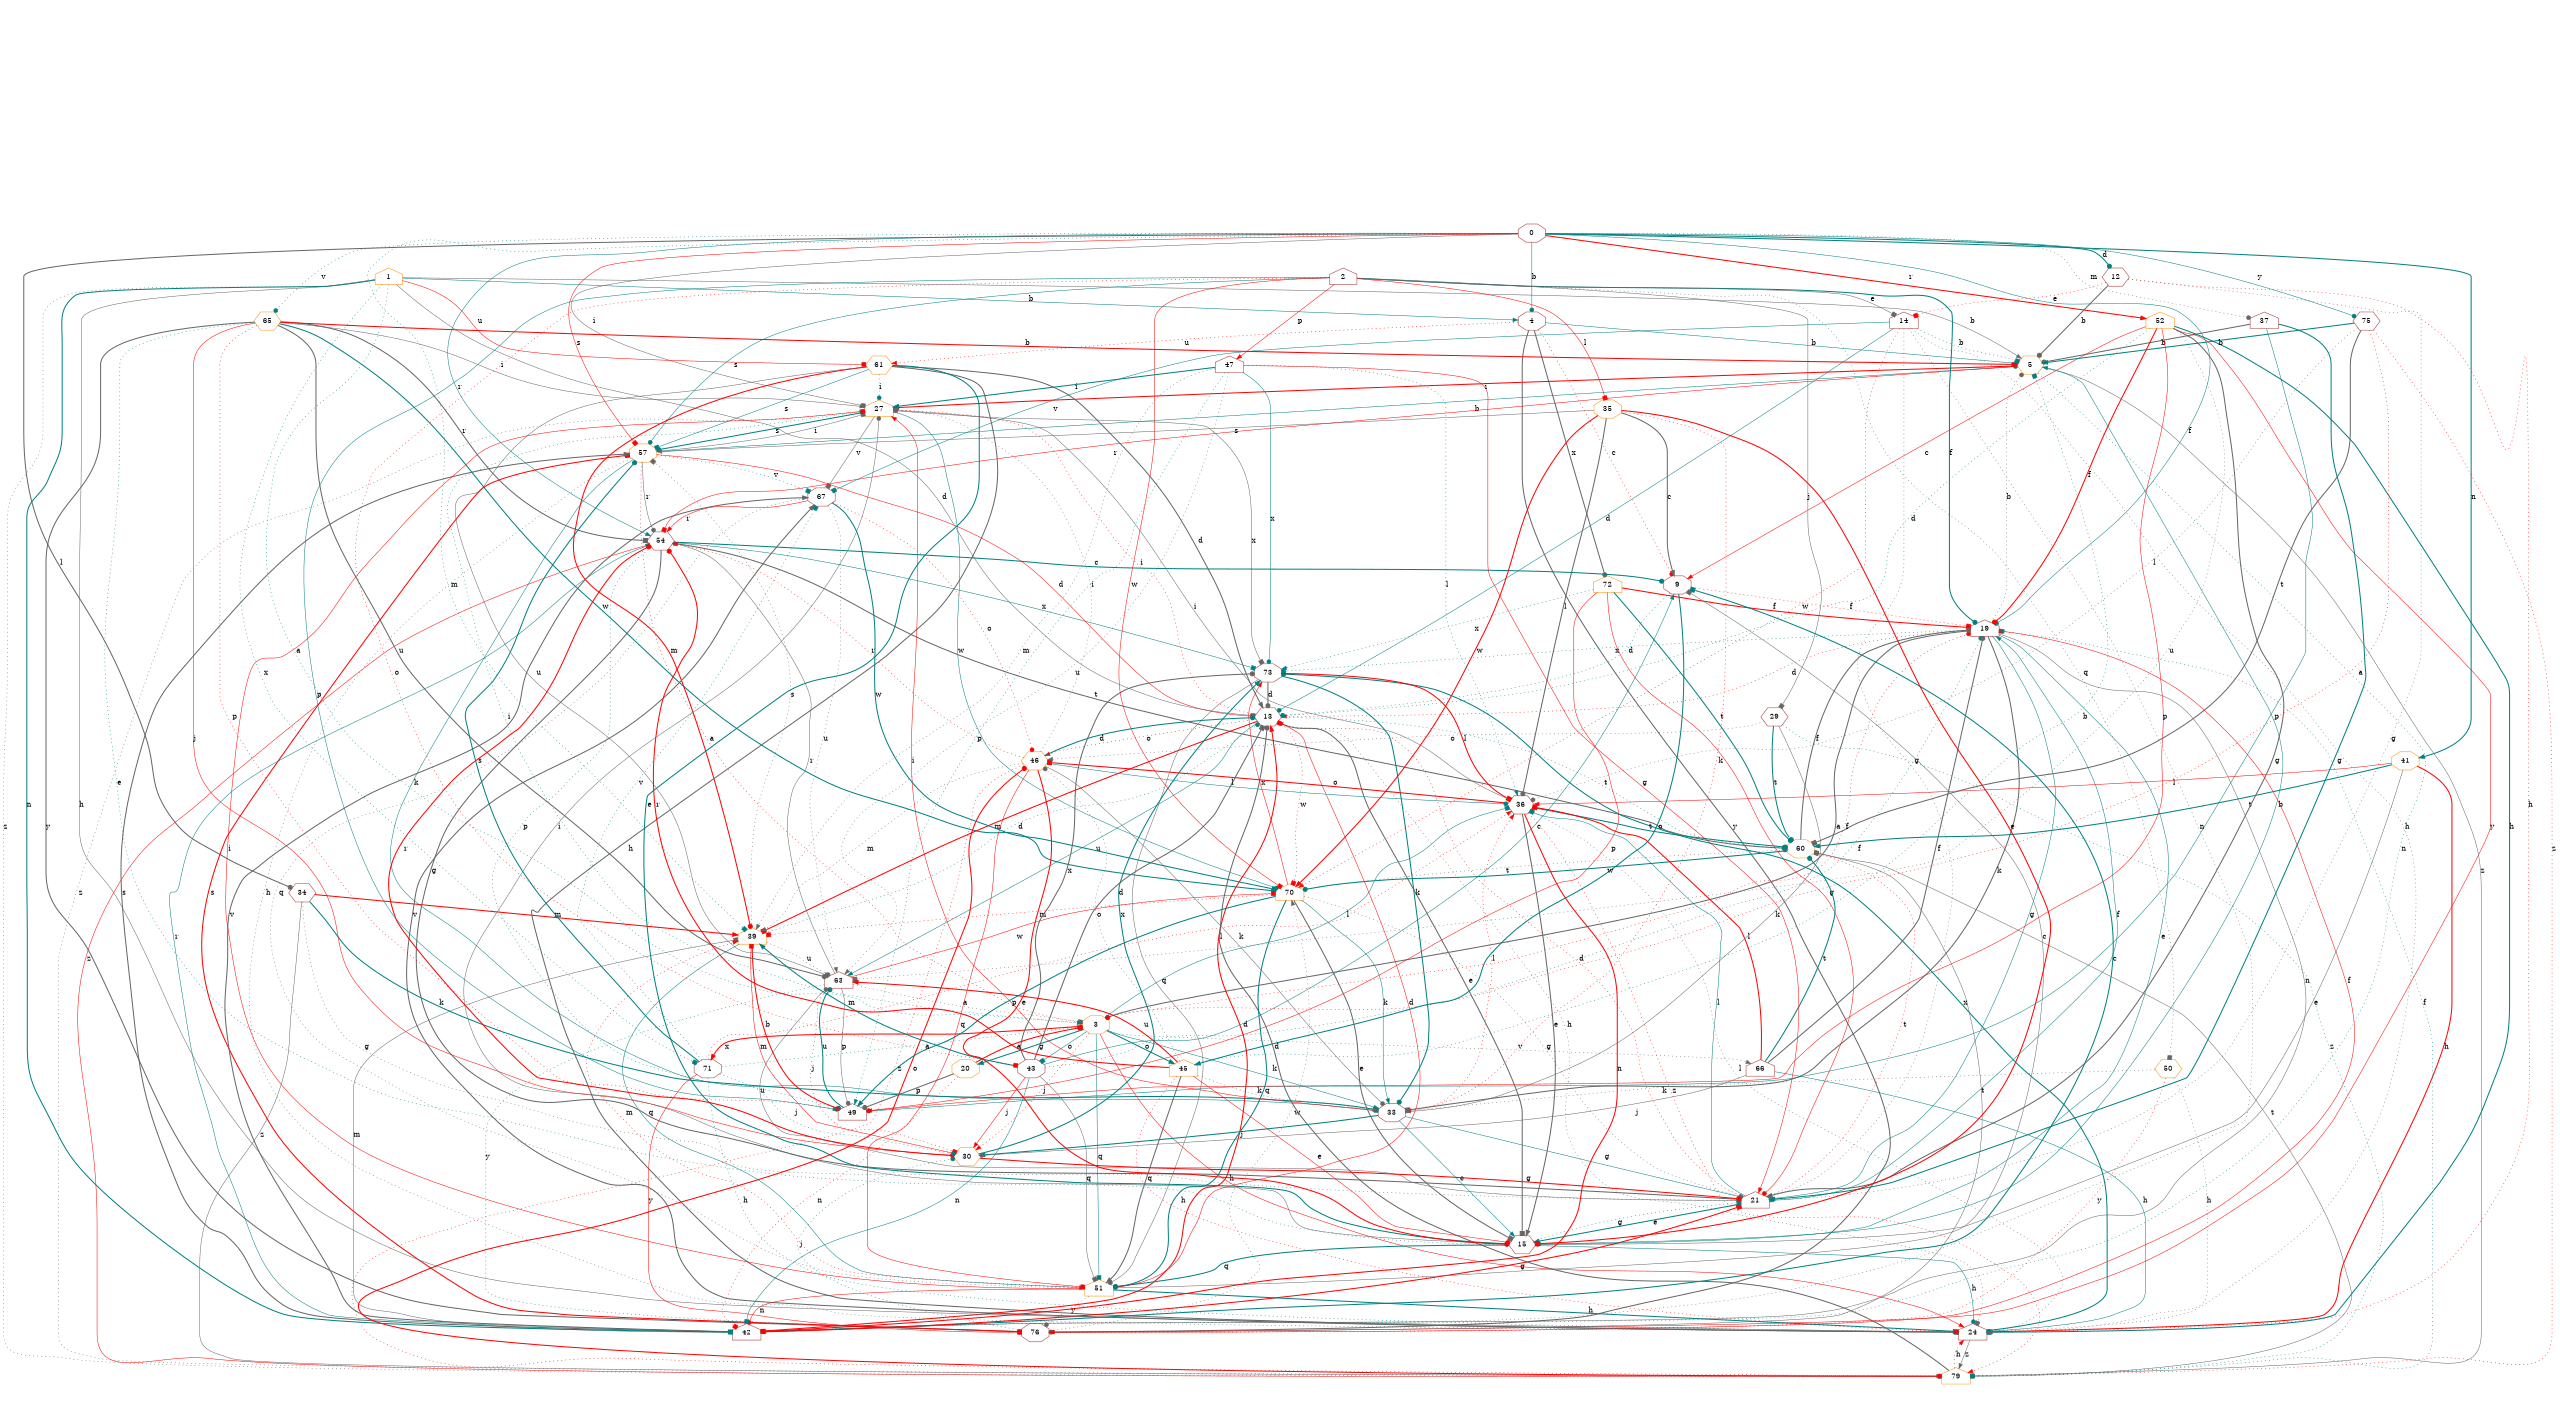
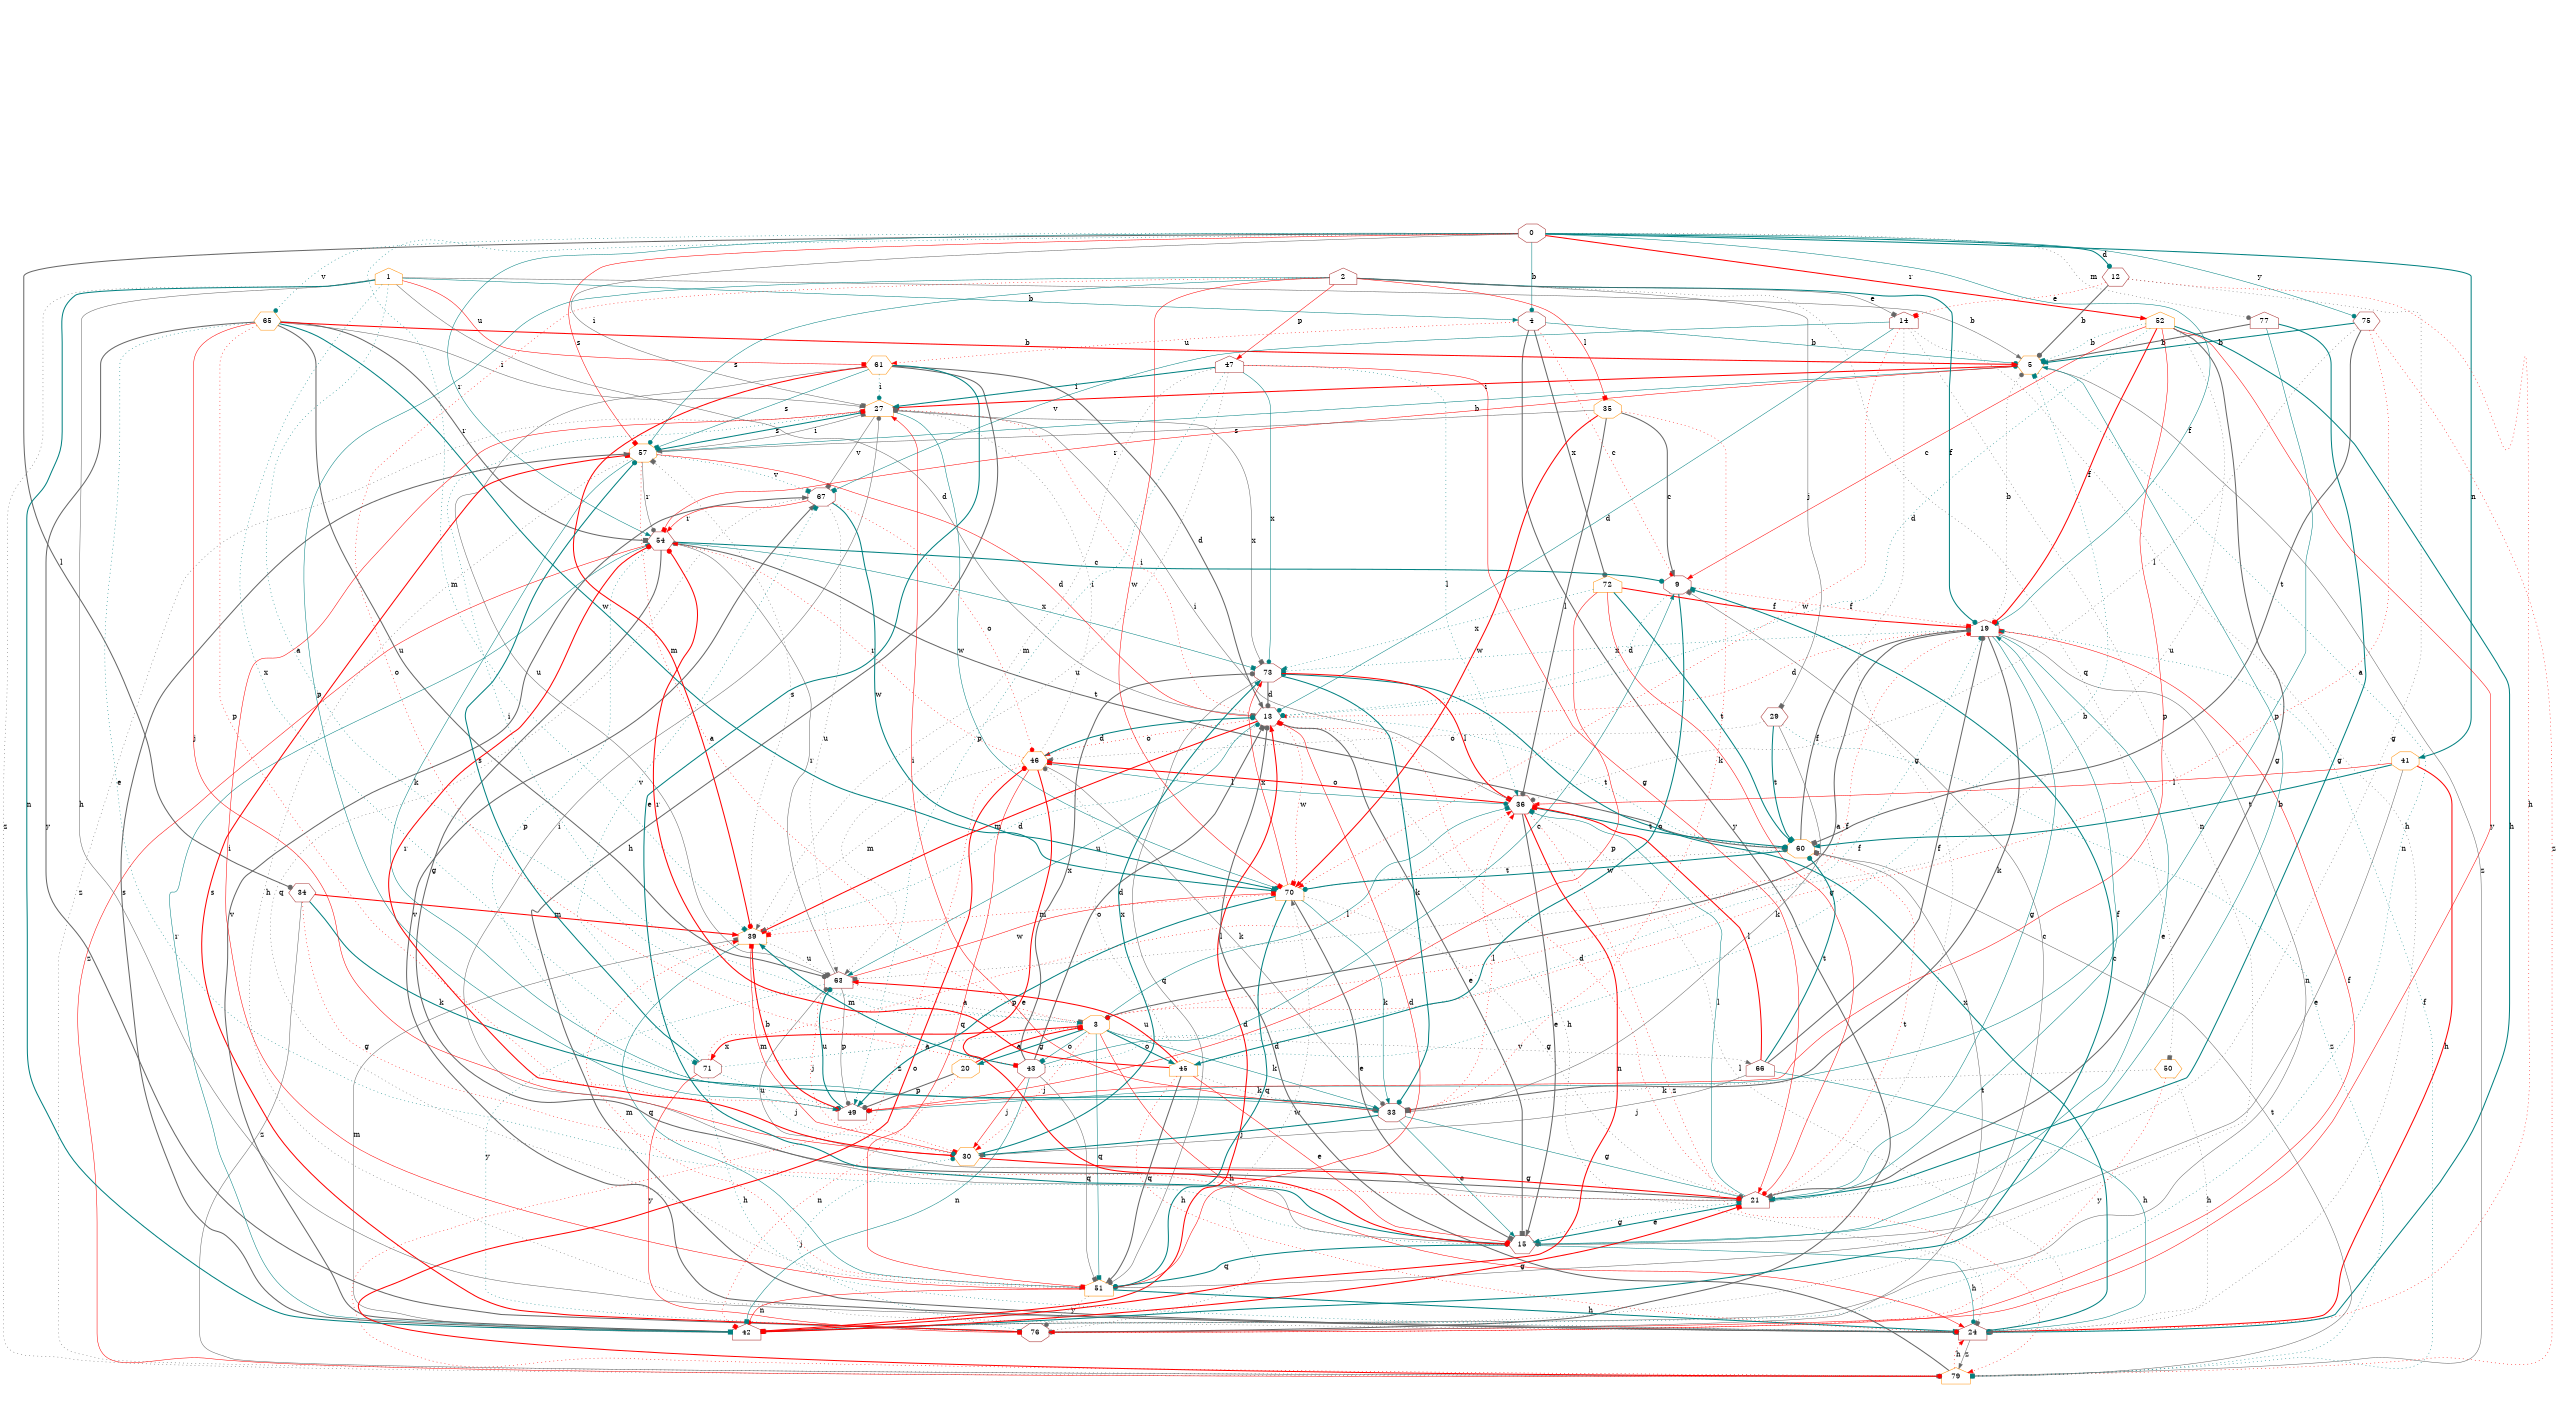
(2264, 321) -> (2264, 321)
(1964, 349) -> (2094, 338)
(1774, 783) -> (1774, 783)
(2047, 907) -> none
(800, 1172) -> (800, 1172)
